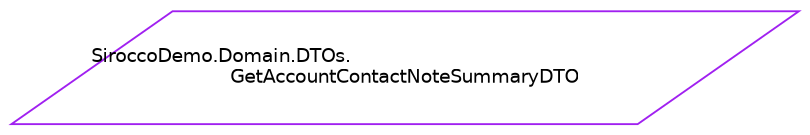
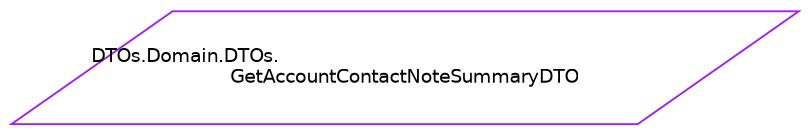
(405, 68) -> (405, 68)
